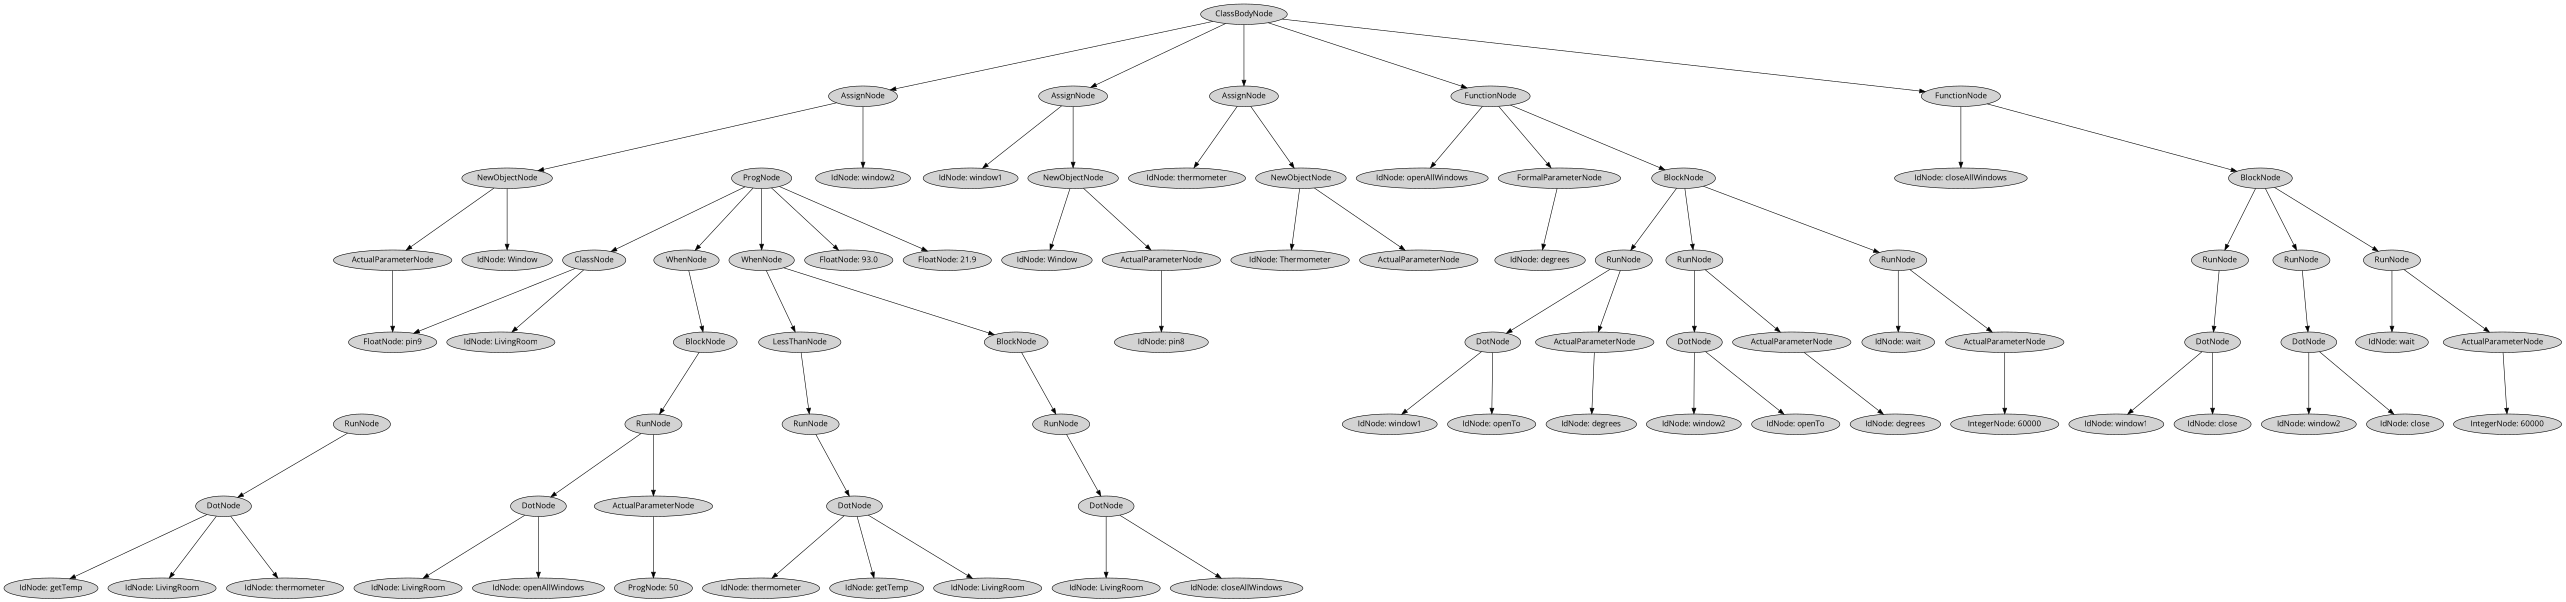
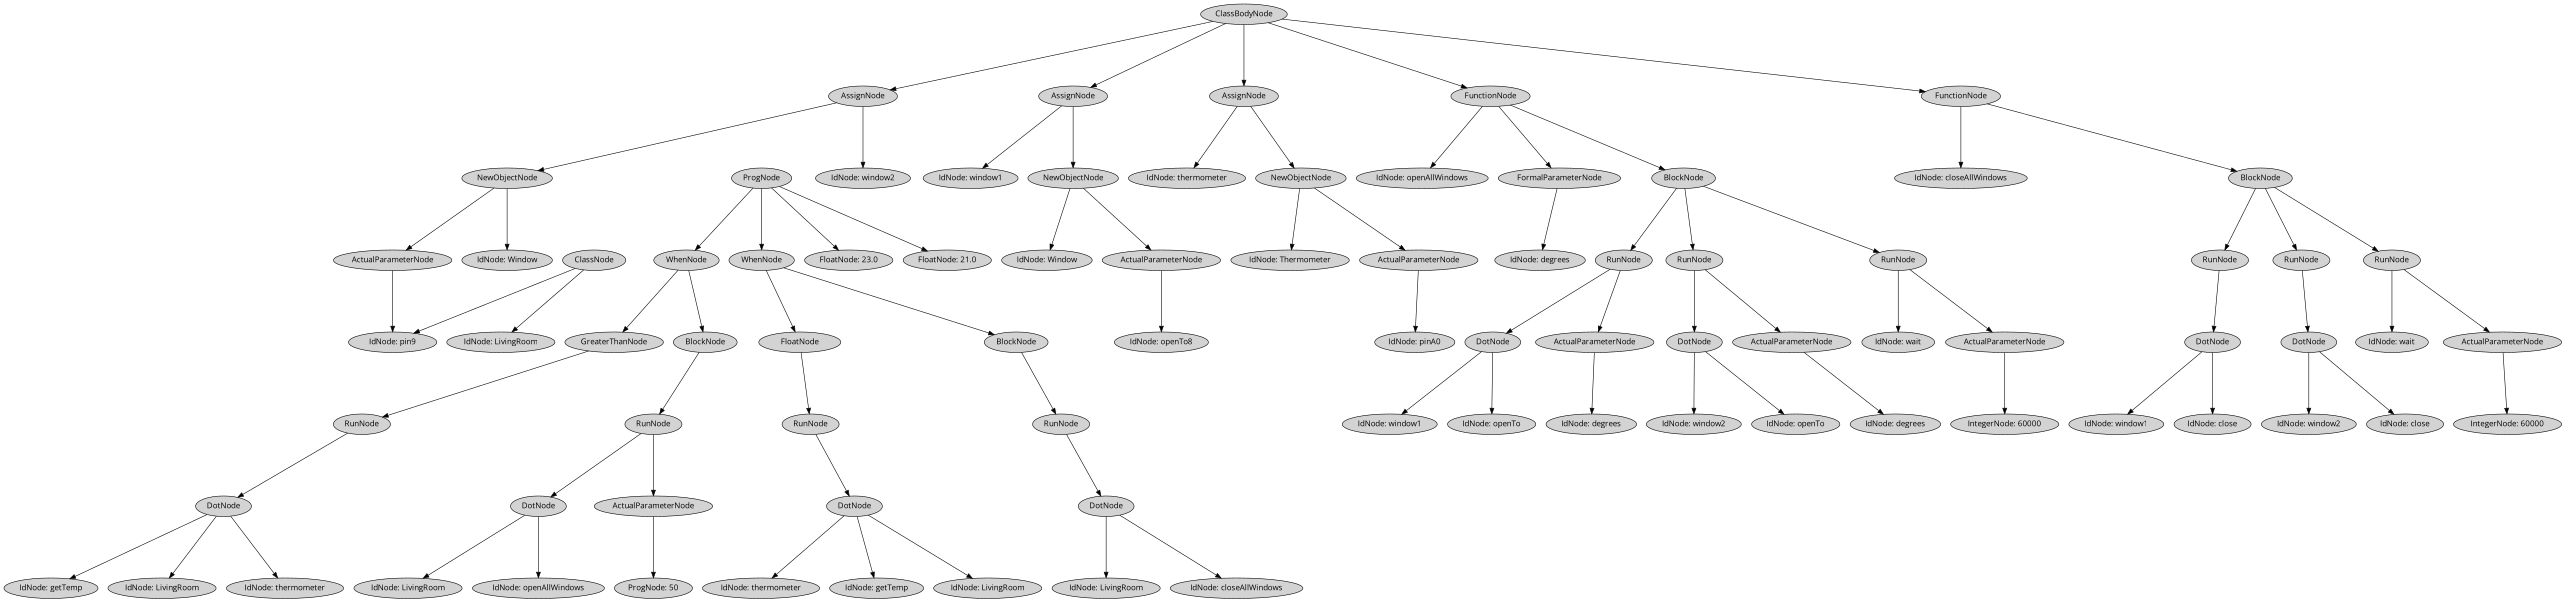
(681, 218) -> none
(849, 260) -> (849, 260)
(947, 260) -> (947, 260)
(393, 342) -> (393, 342)
none -> (614, 342)
(800, 342) -> (800, 342)
(1161, 342) -> (1161, 342)
none -> (1415, 342)
